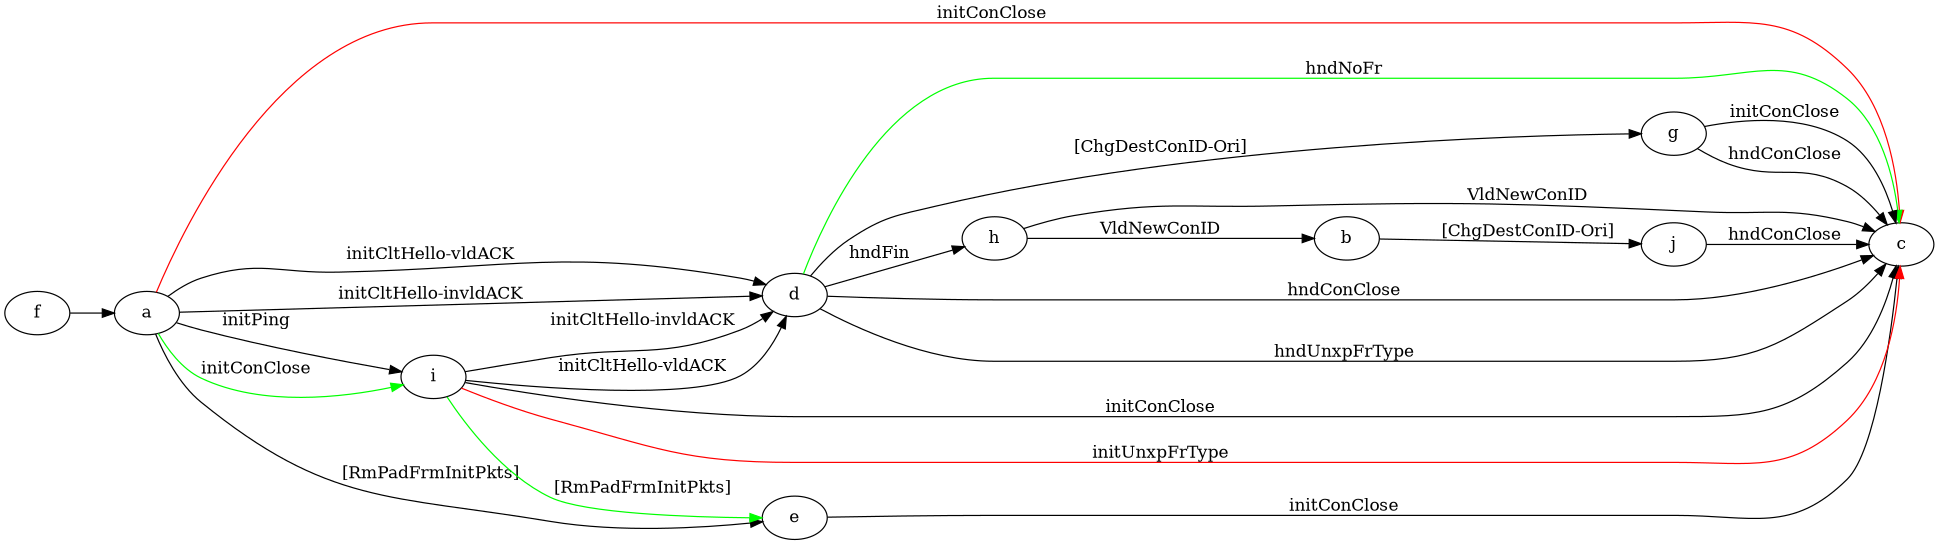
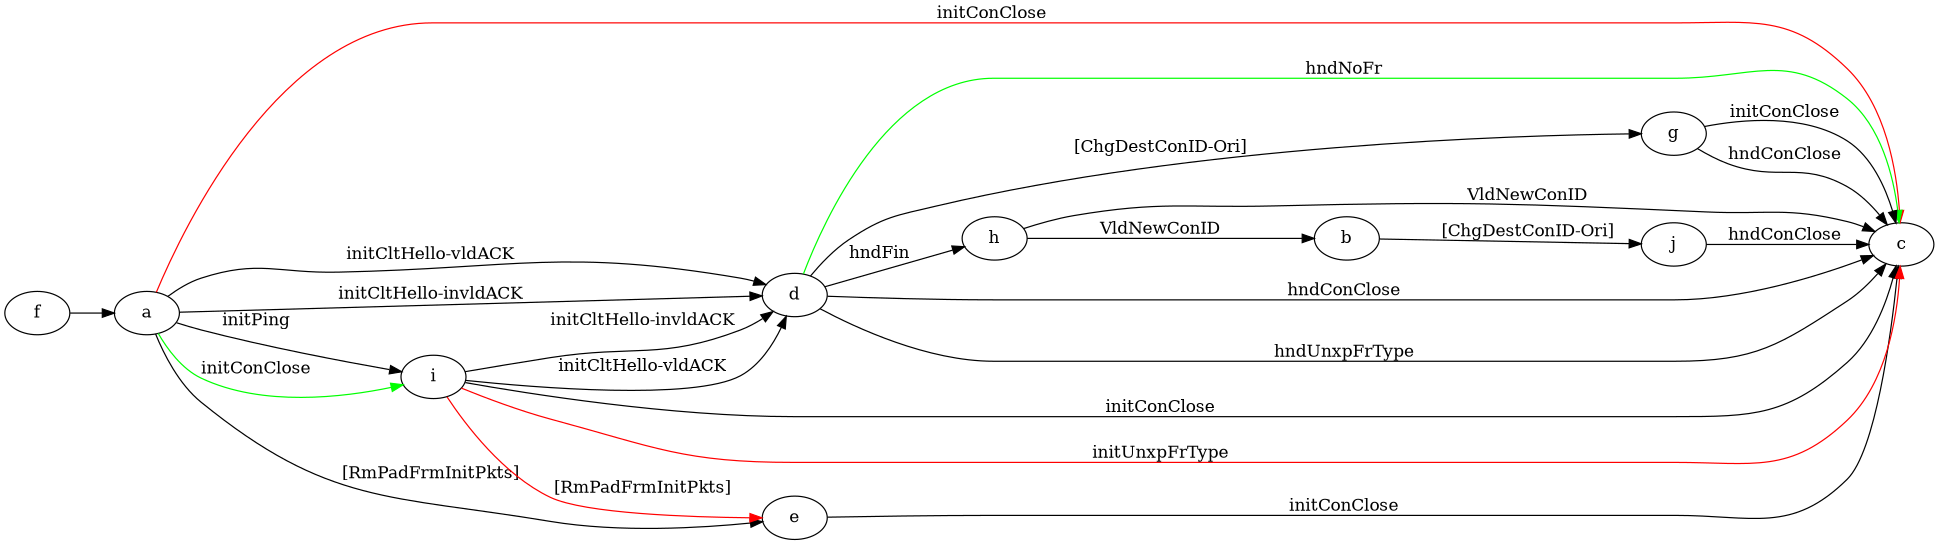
(577, 505) -> (577, 505)
